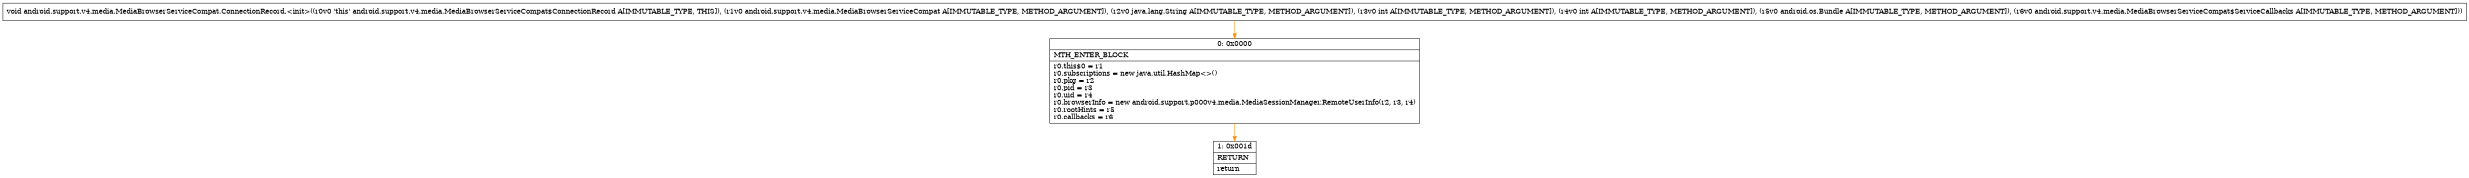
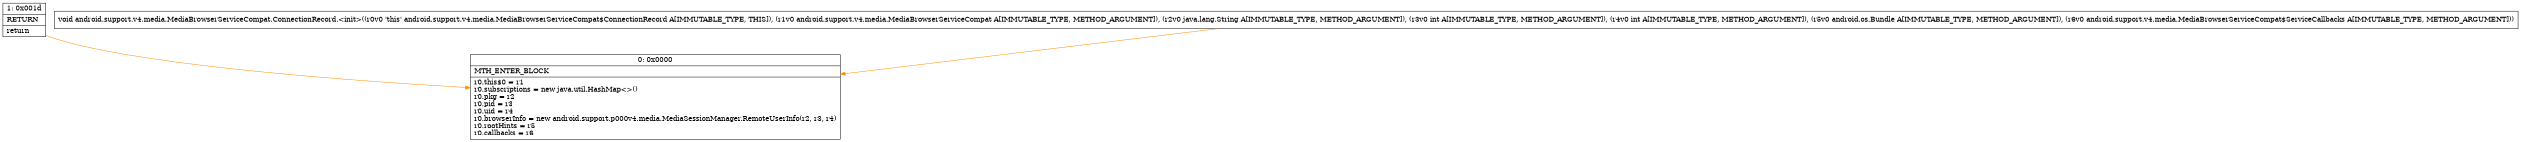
(1235, 130) -> (254, 71)
